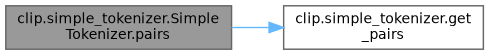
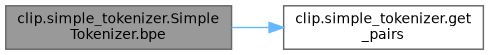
(119, 27) -> (119, 27)
